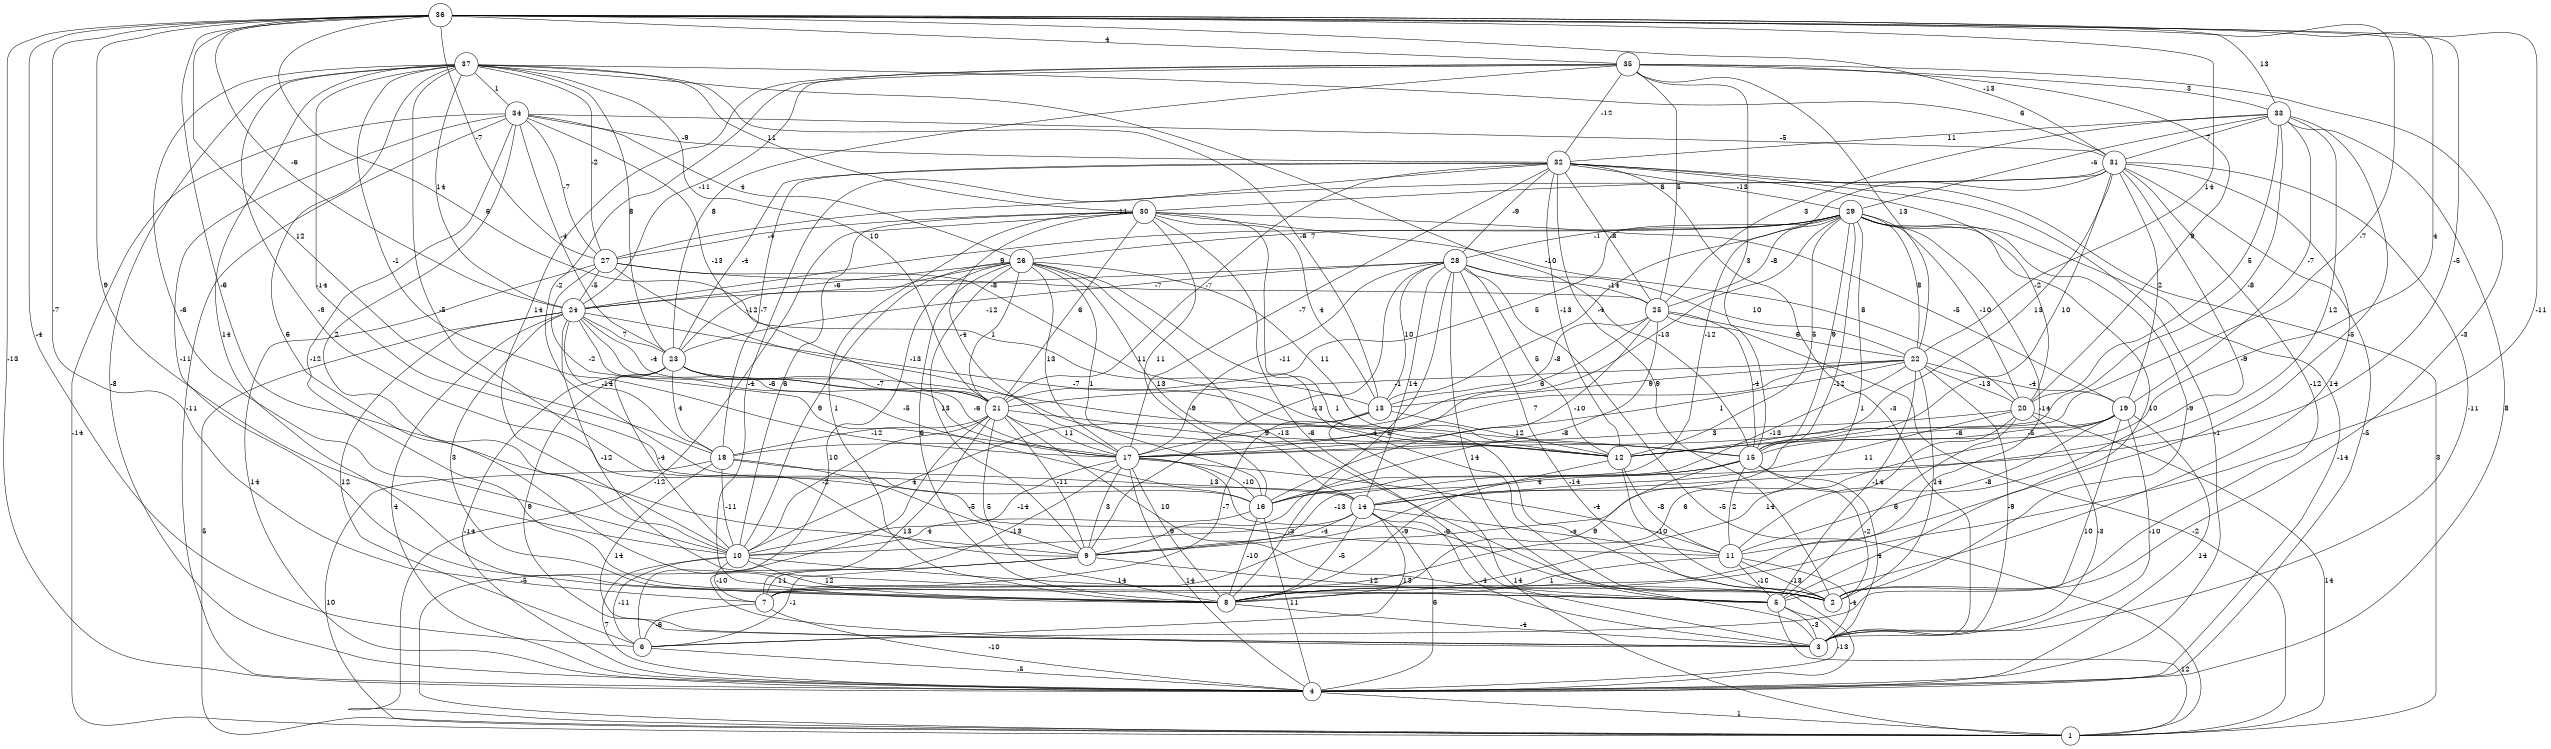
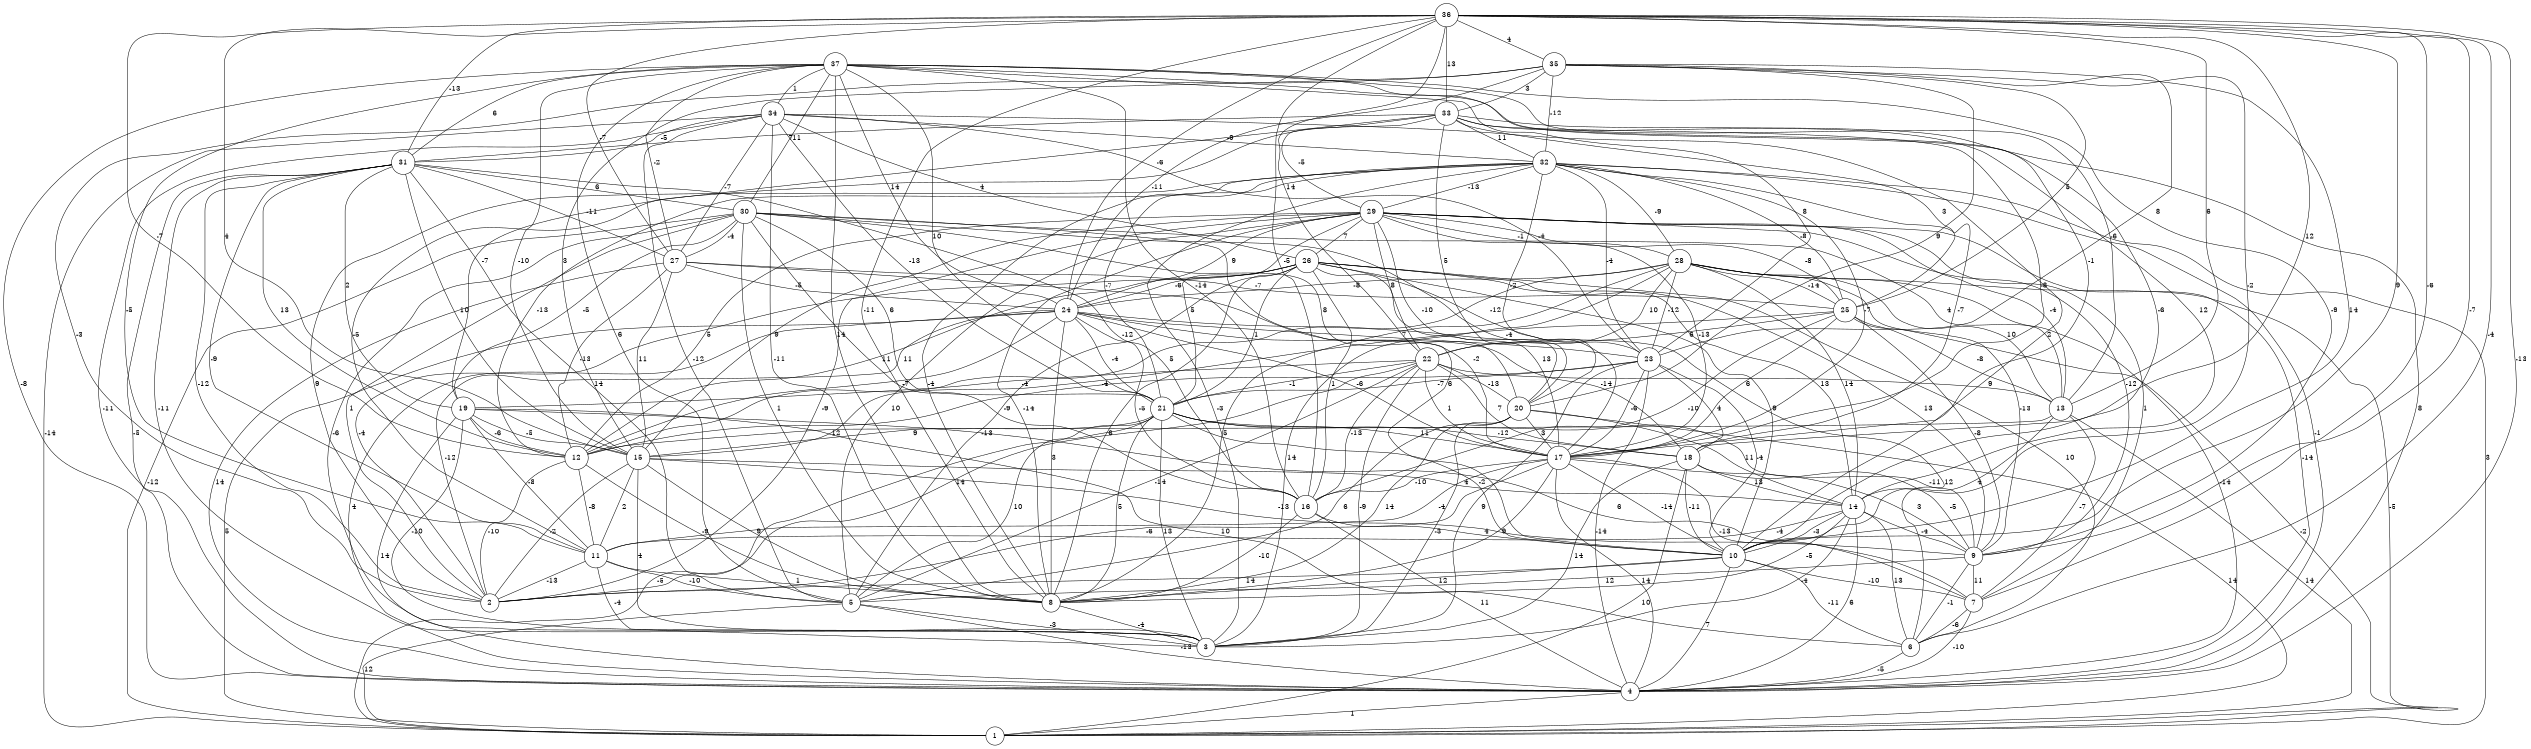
(1841, 148) -> none
(1282, 347) -> none
